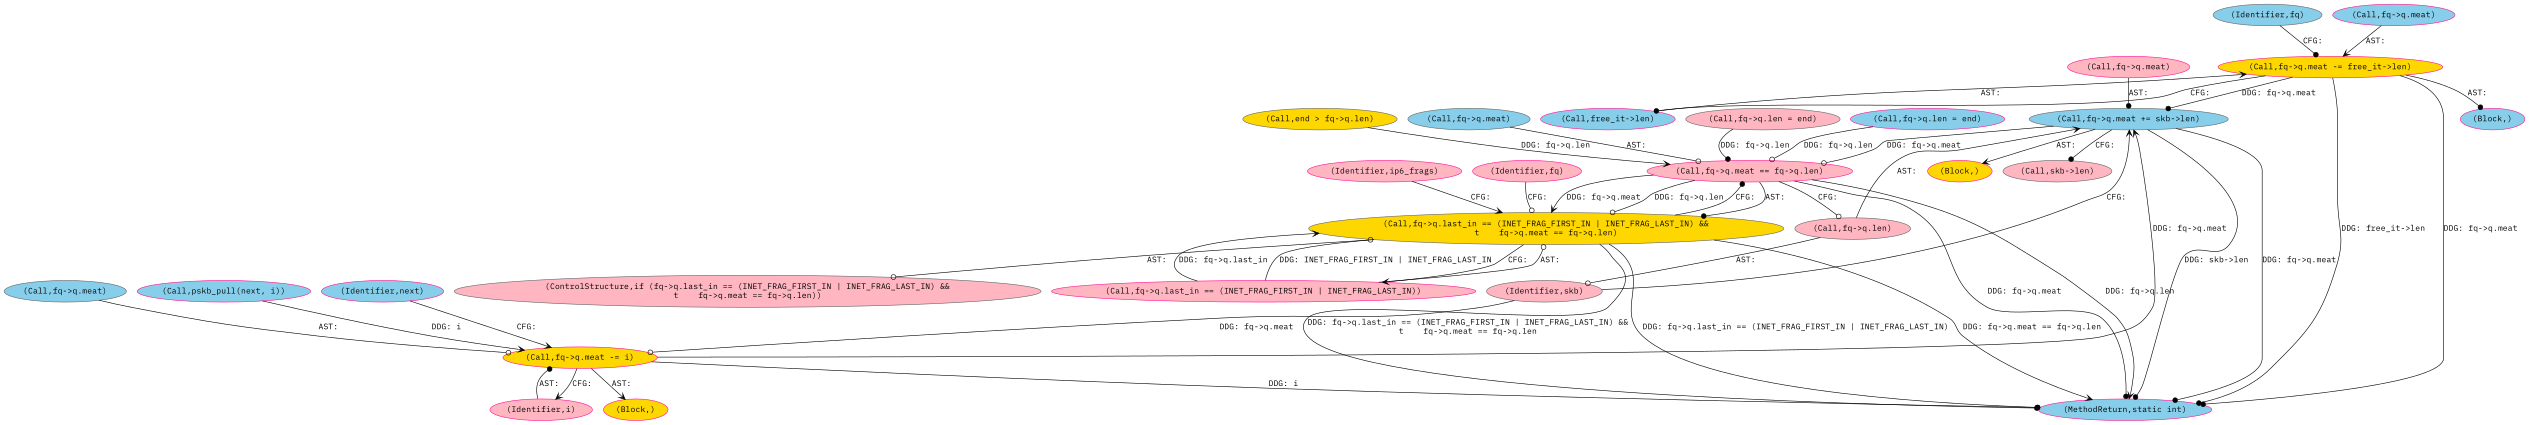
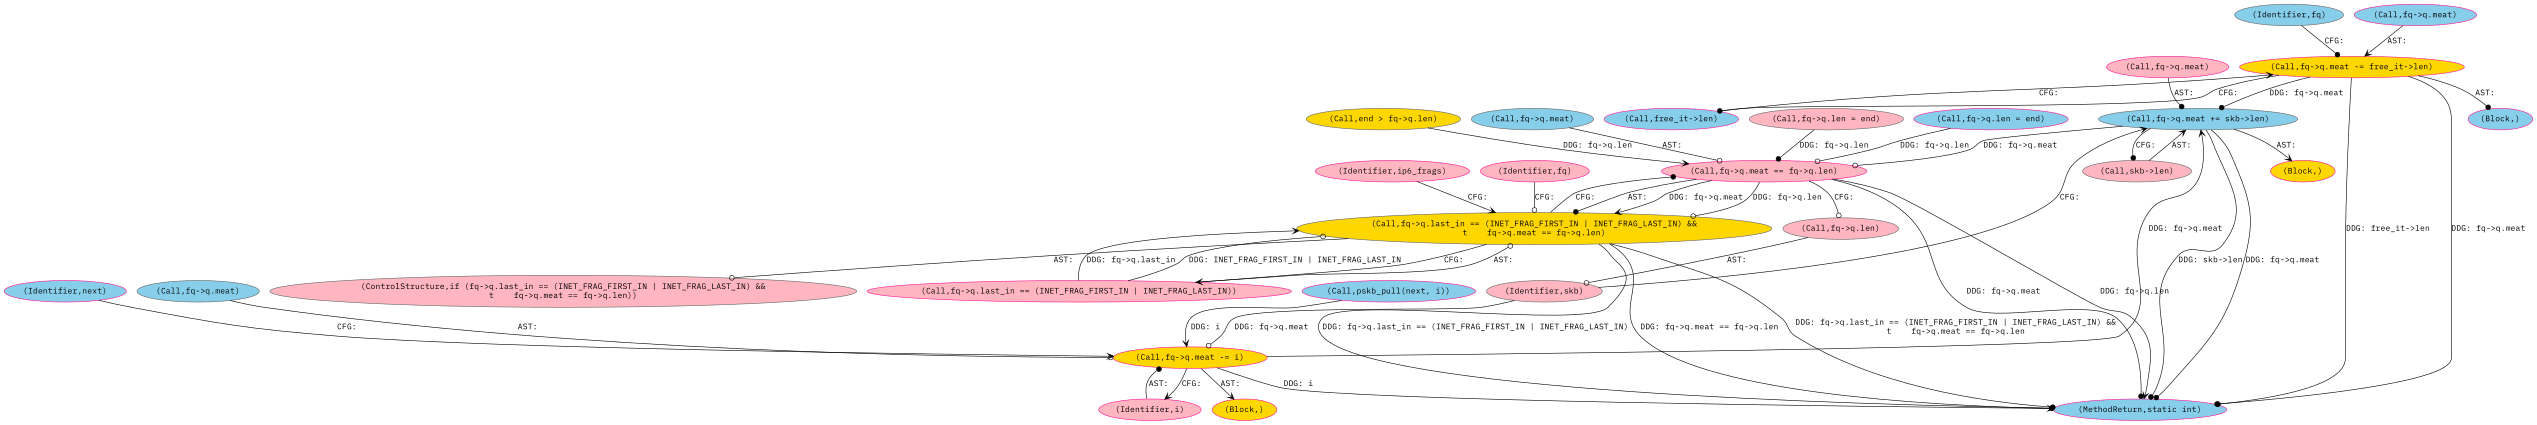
(1993, 93) -> (2051, 93)
(1950, 151) -> (2165, 147)
